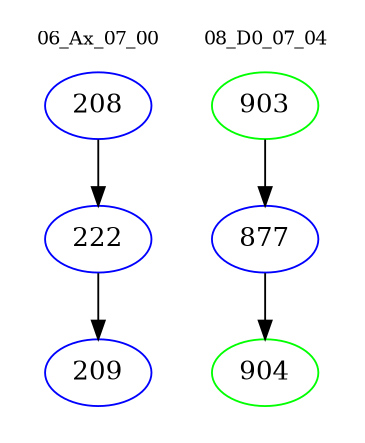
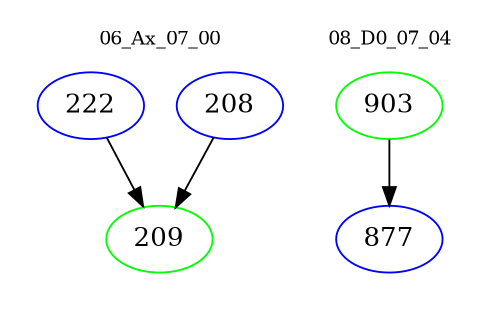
(98, 163) -> (199, 164)
(98, 373) -> (159, 239)
(265, 373) -> none
